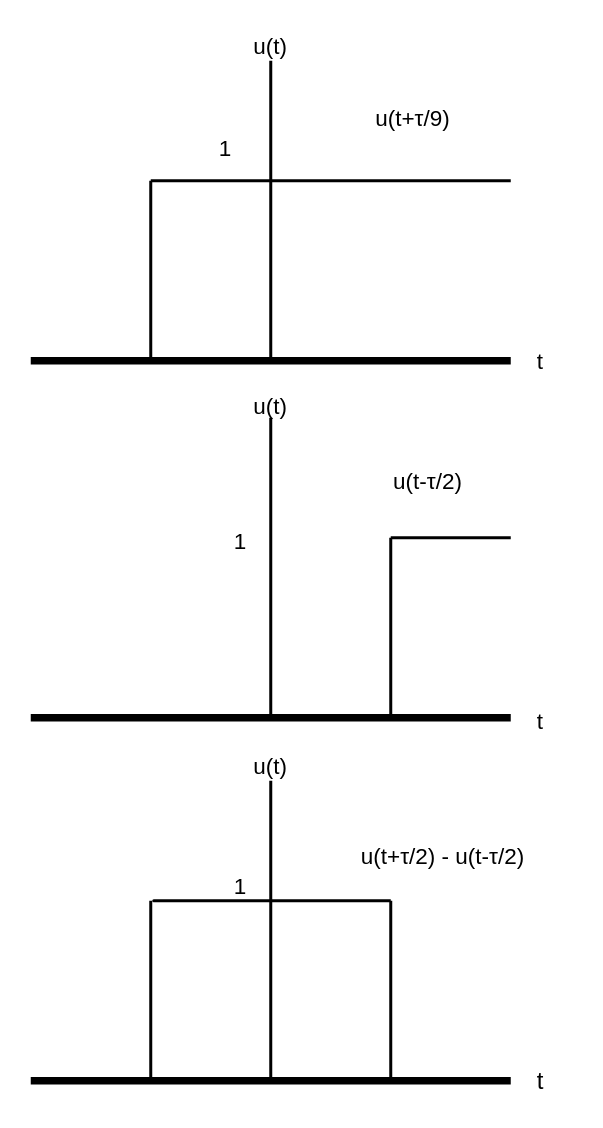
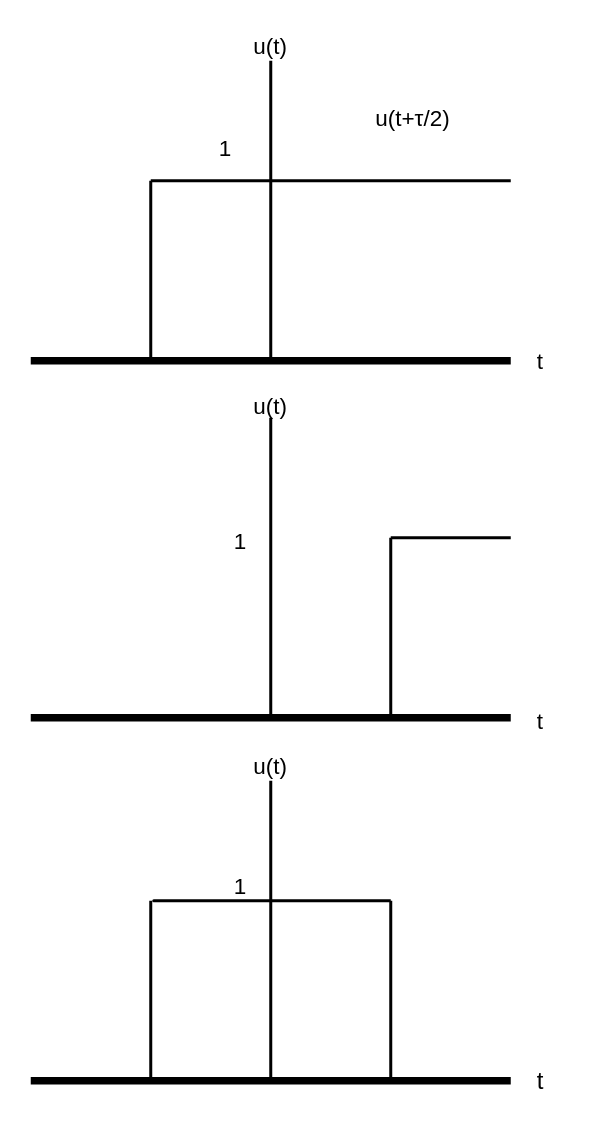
(413, 118) -> (413, 118)
(428, 481) -> none
(443, 856) -> none
